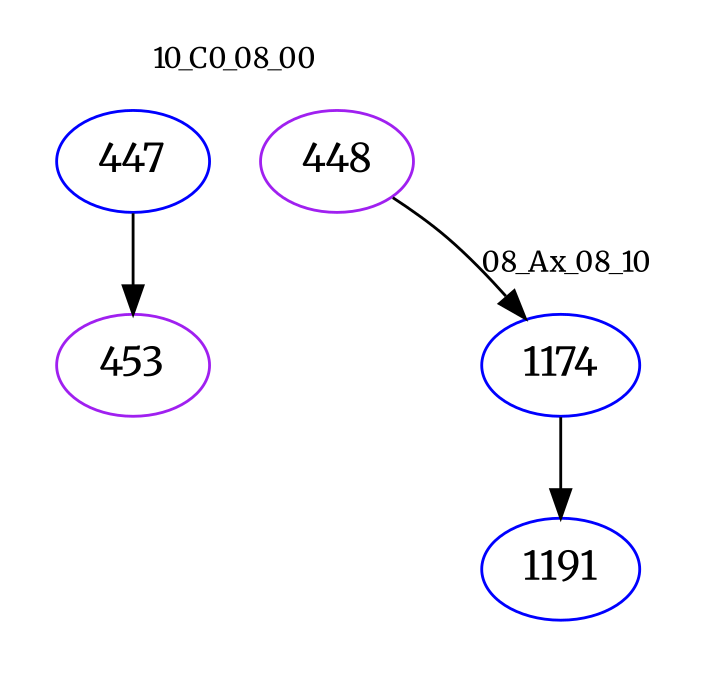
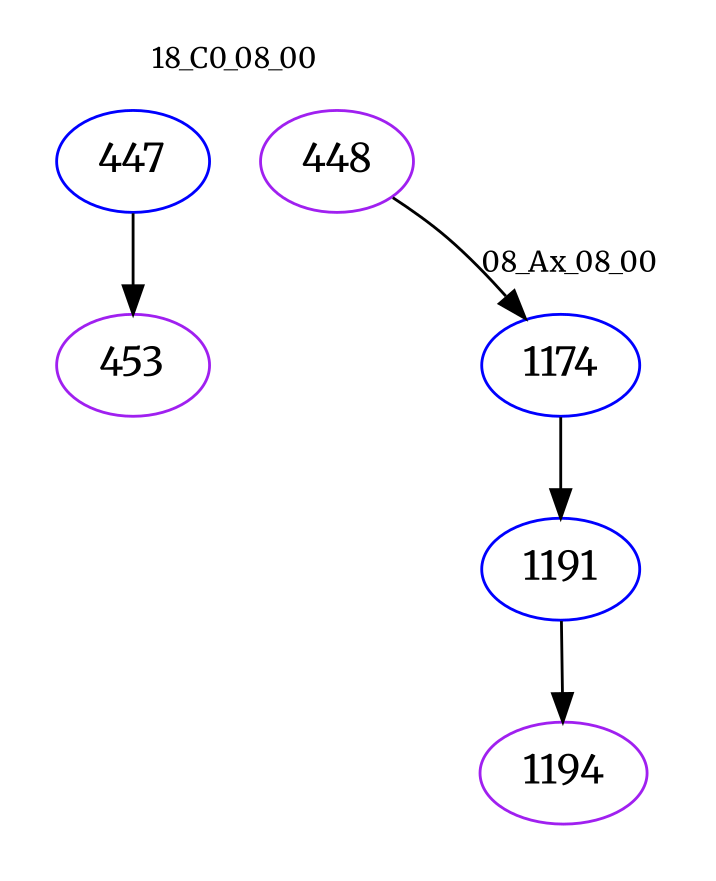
(235, 61) -> (235, 61)
(568, 265) -> (571, 265)
none -> (564, 773)
